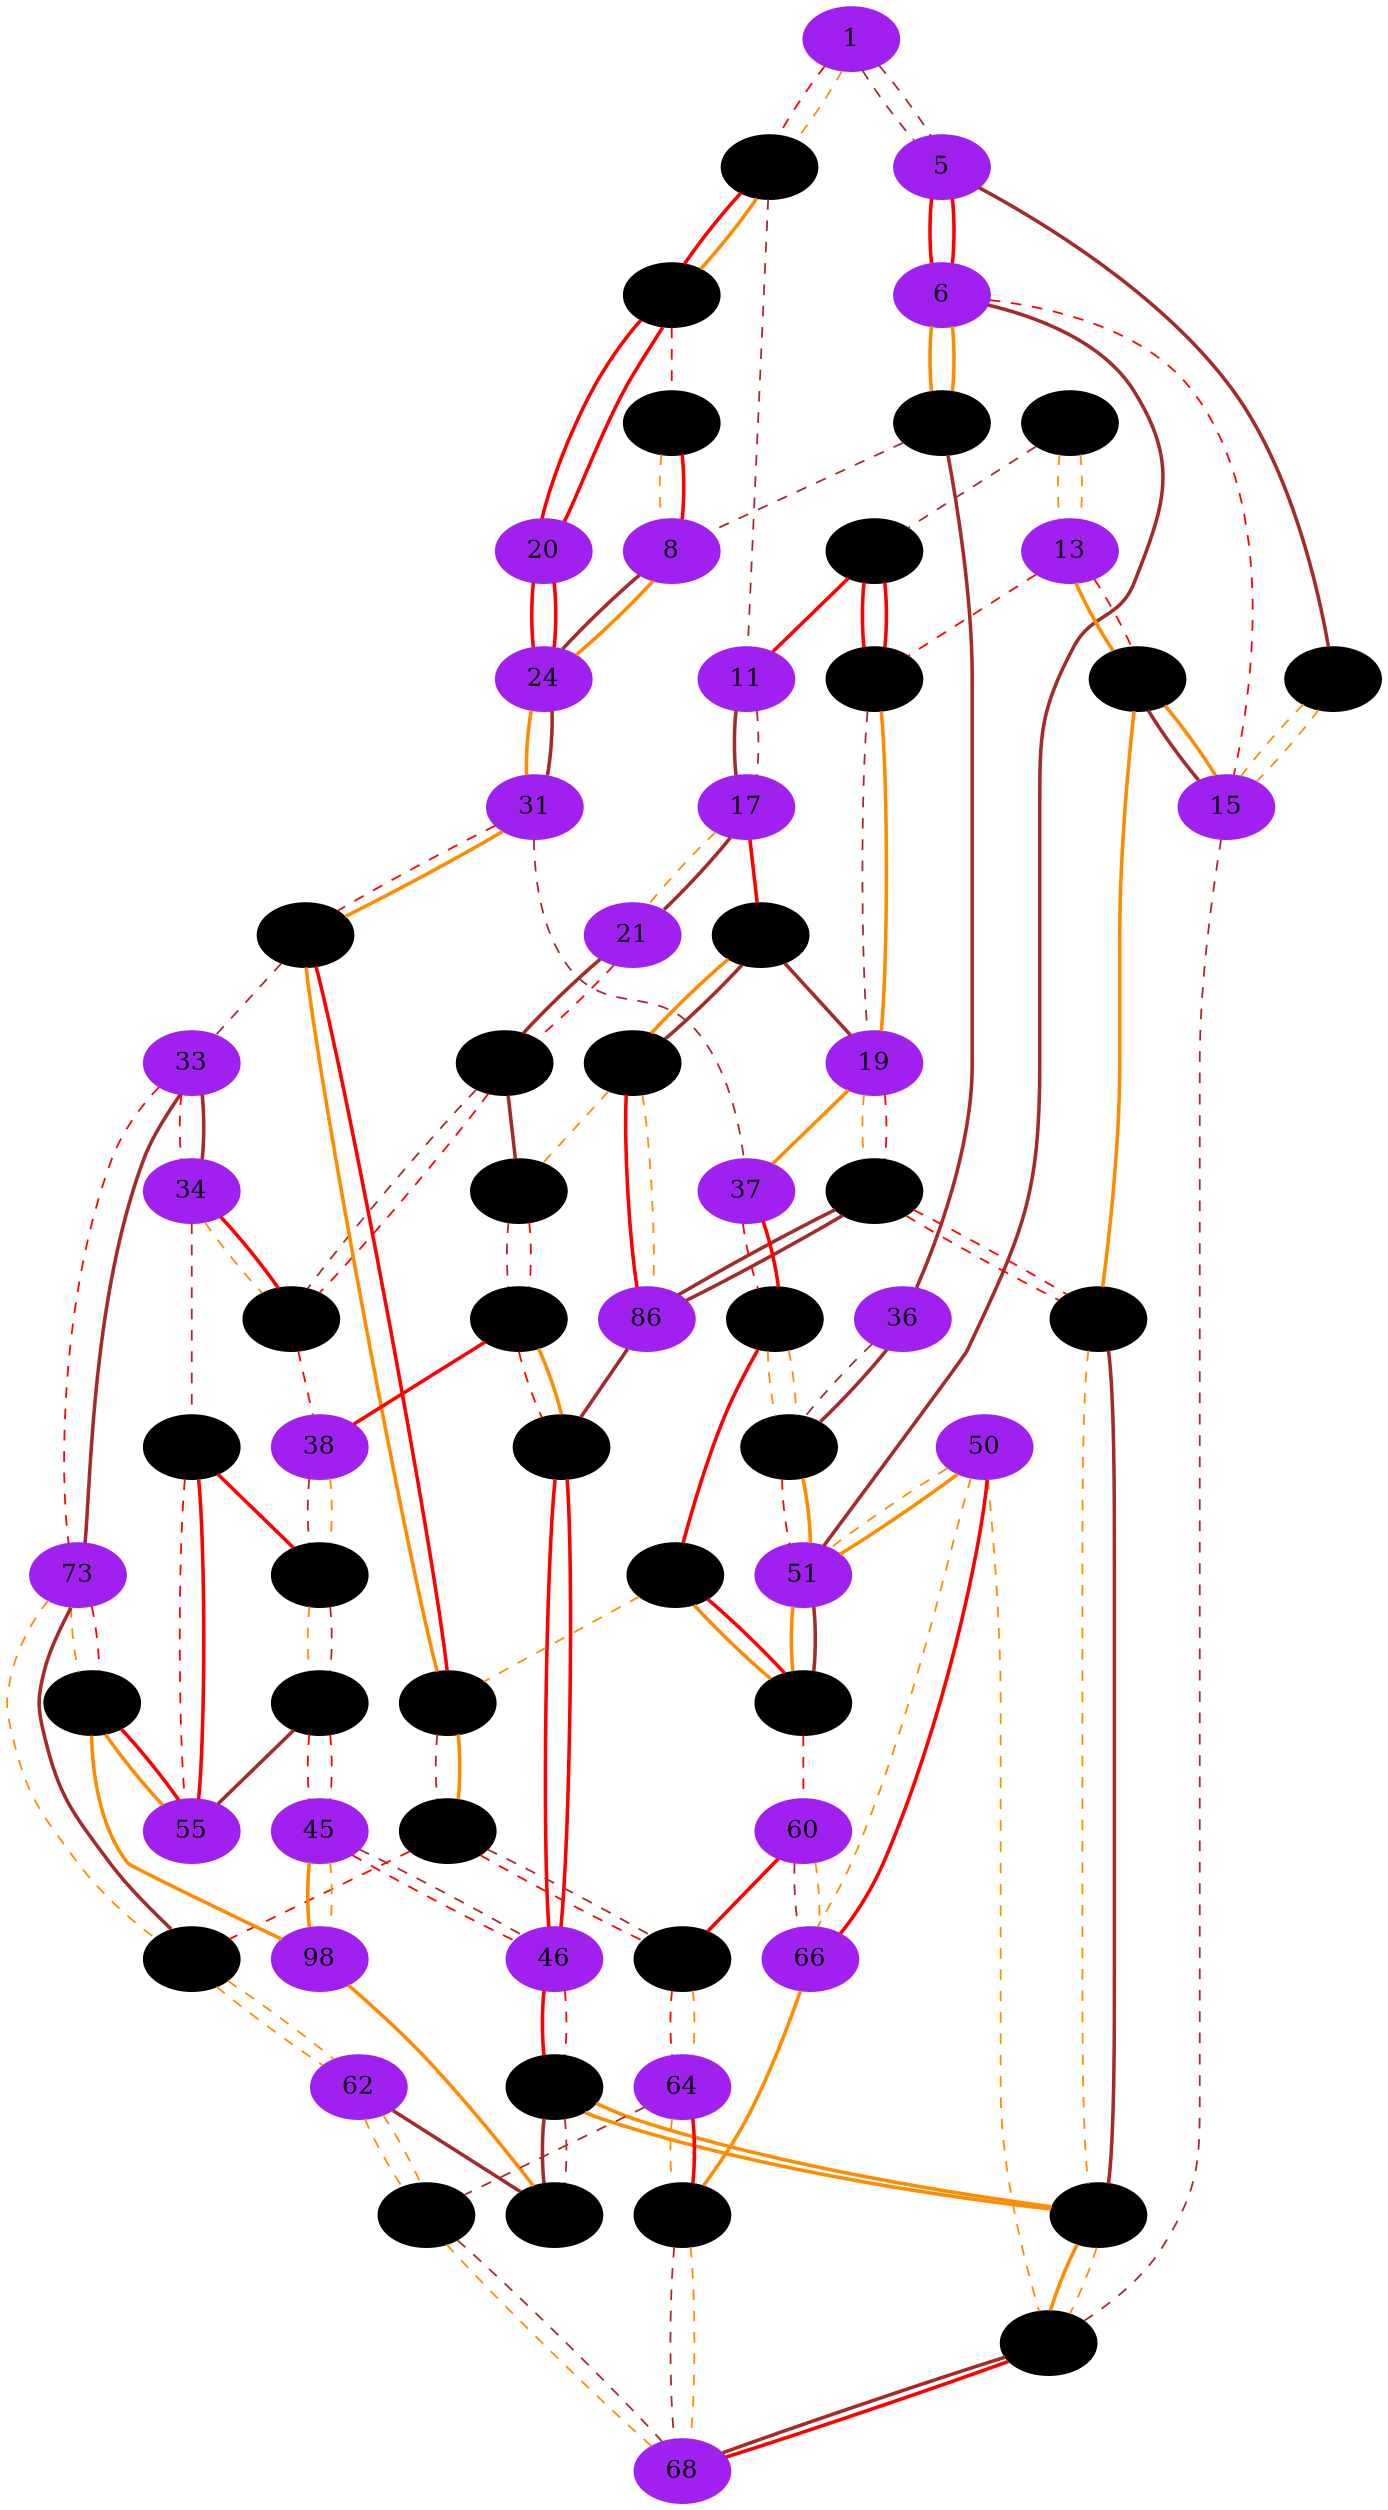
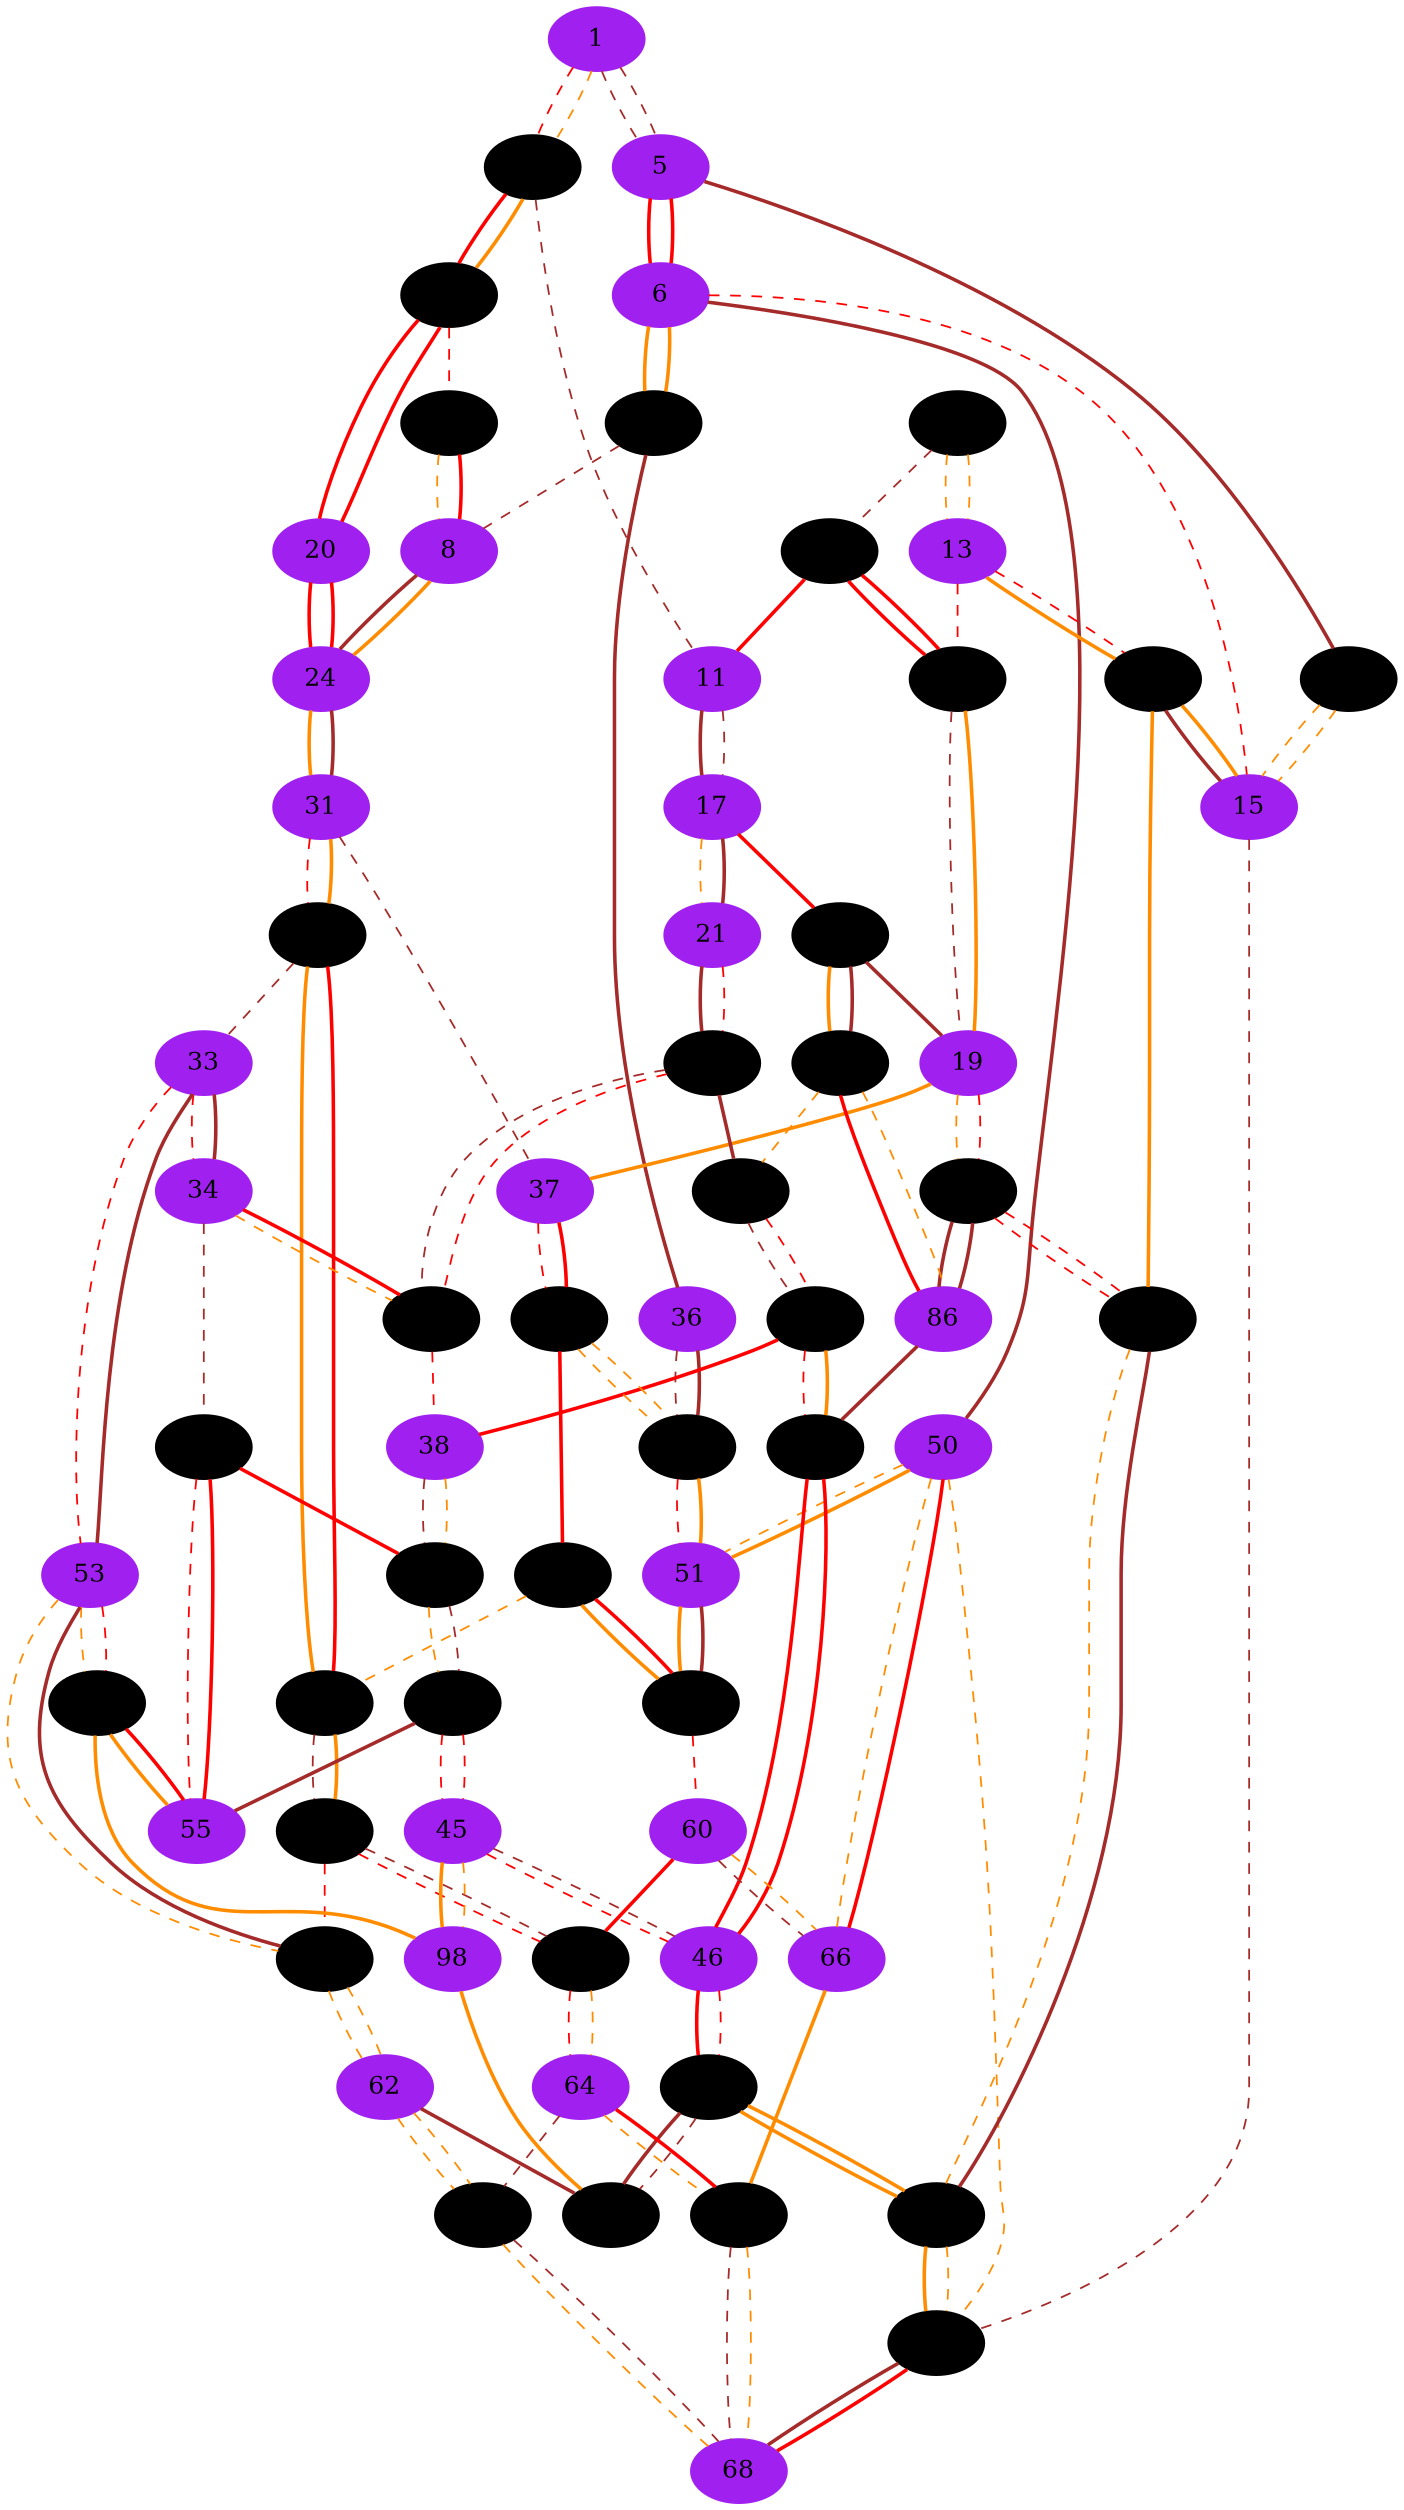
(1040, 891) -> (1078, 743)
(78, 1575) -> (90, 1575)
